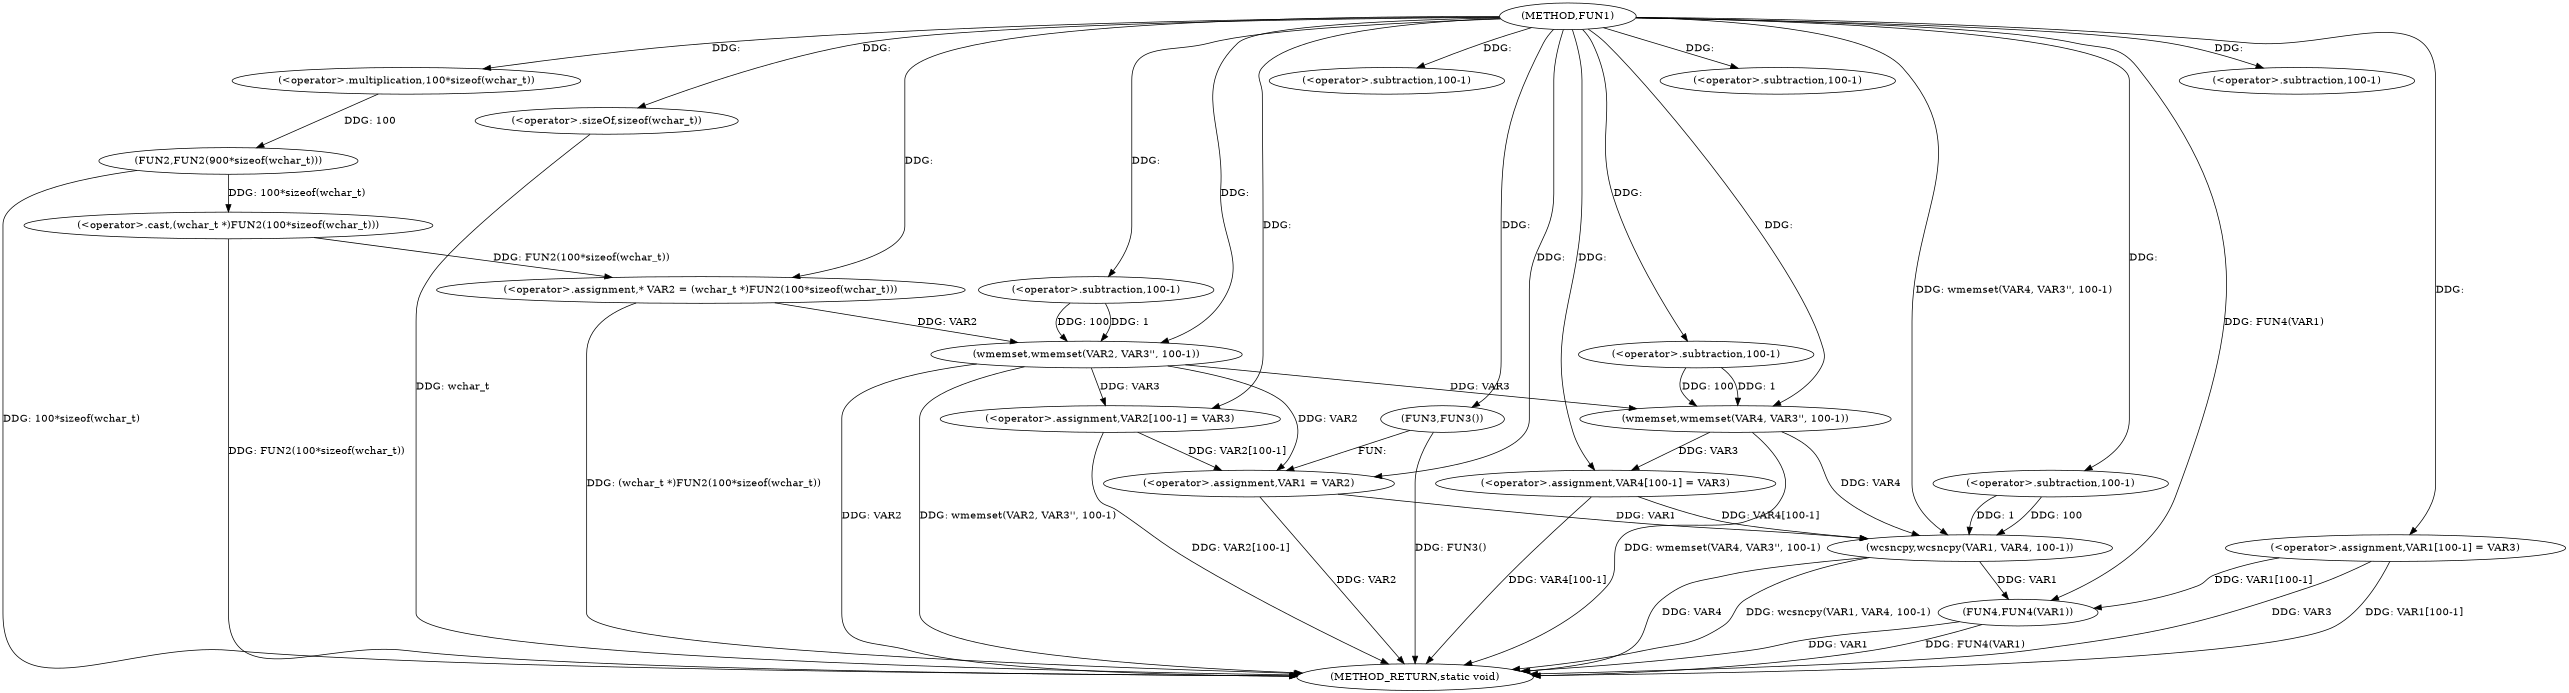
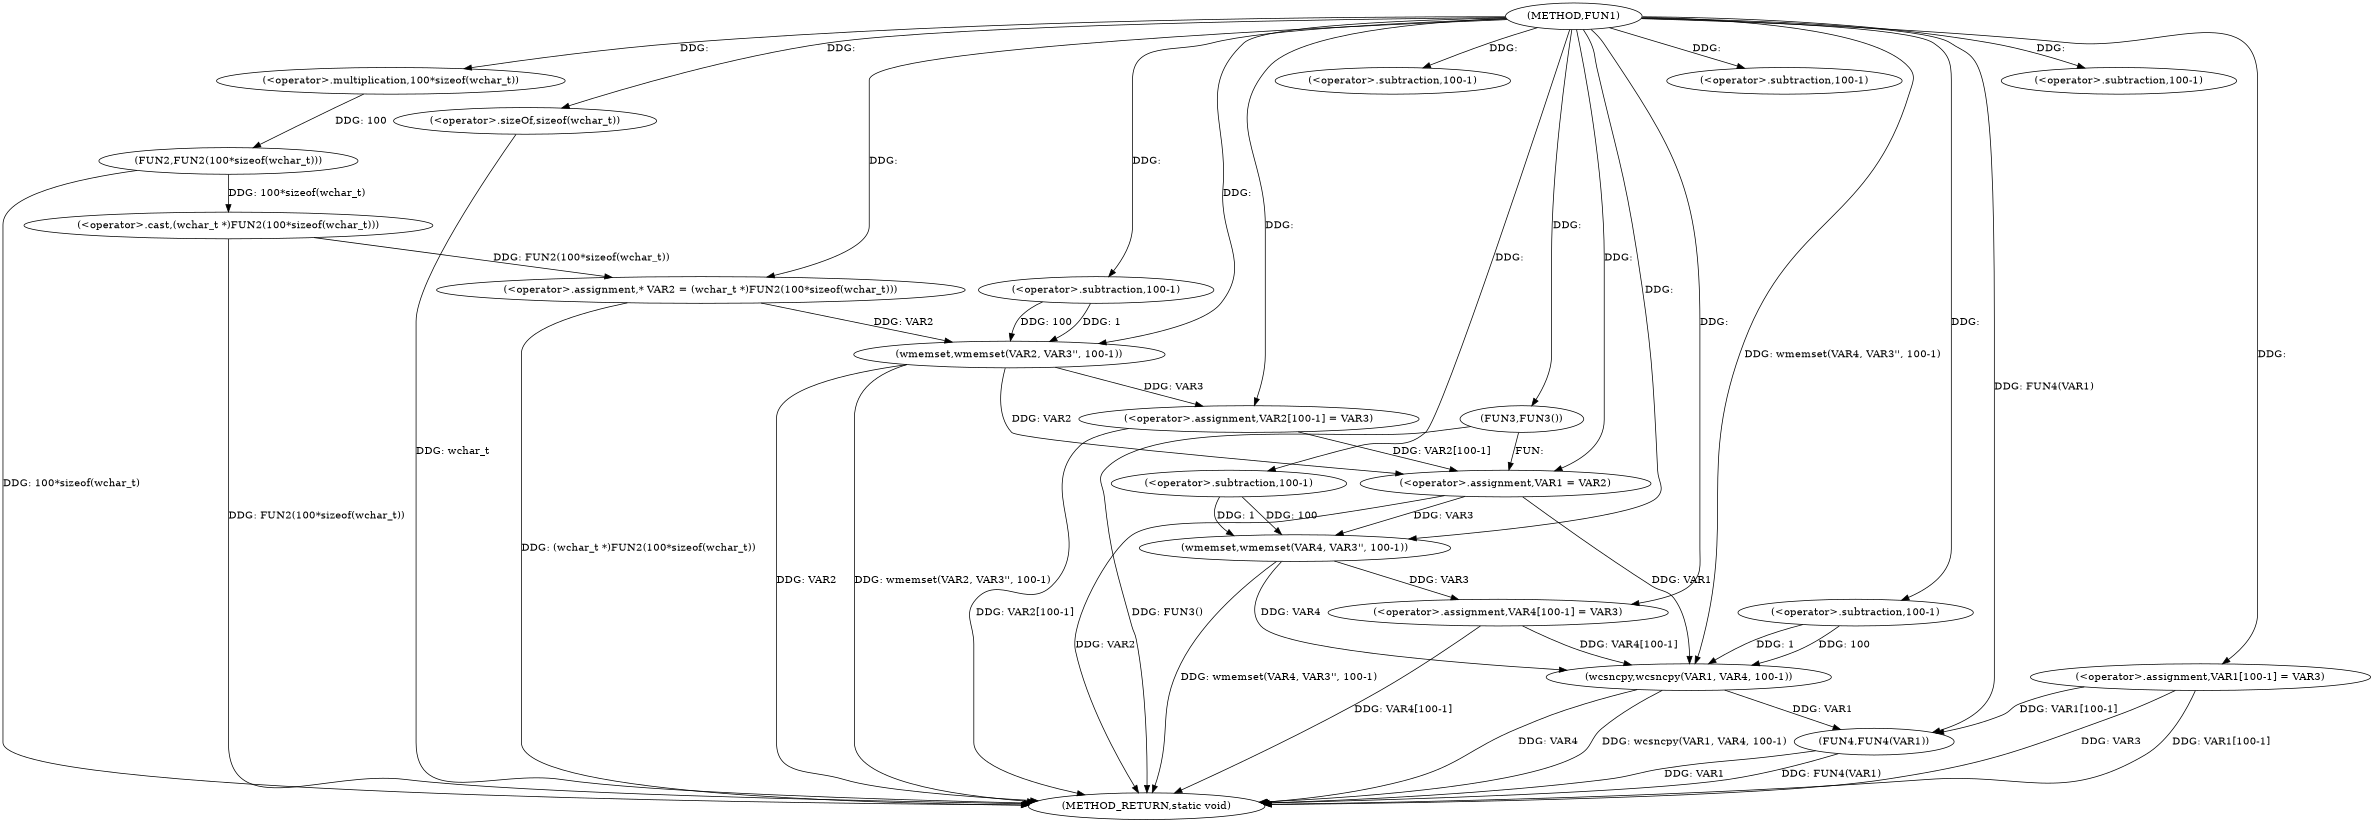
(228, 161) -> (228, 161)
(1407, 386) -> (1404, 515)
